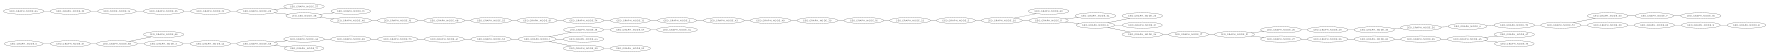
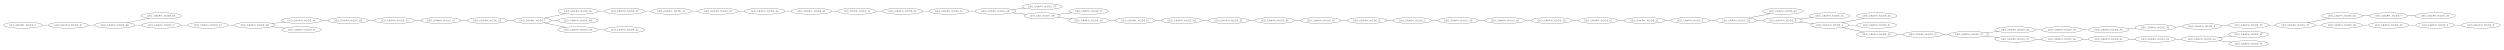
none -> (718, 11)
